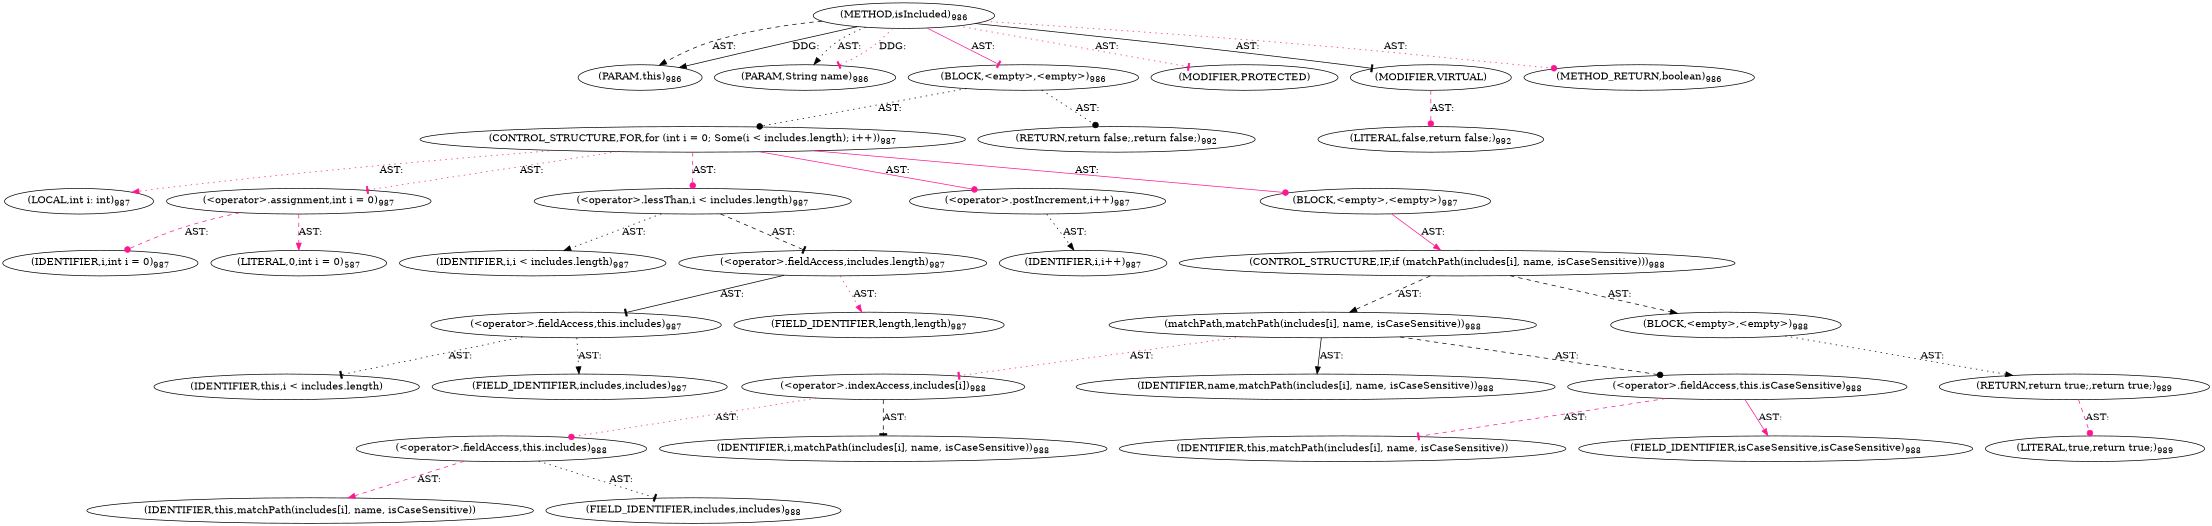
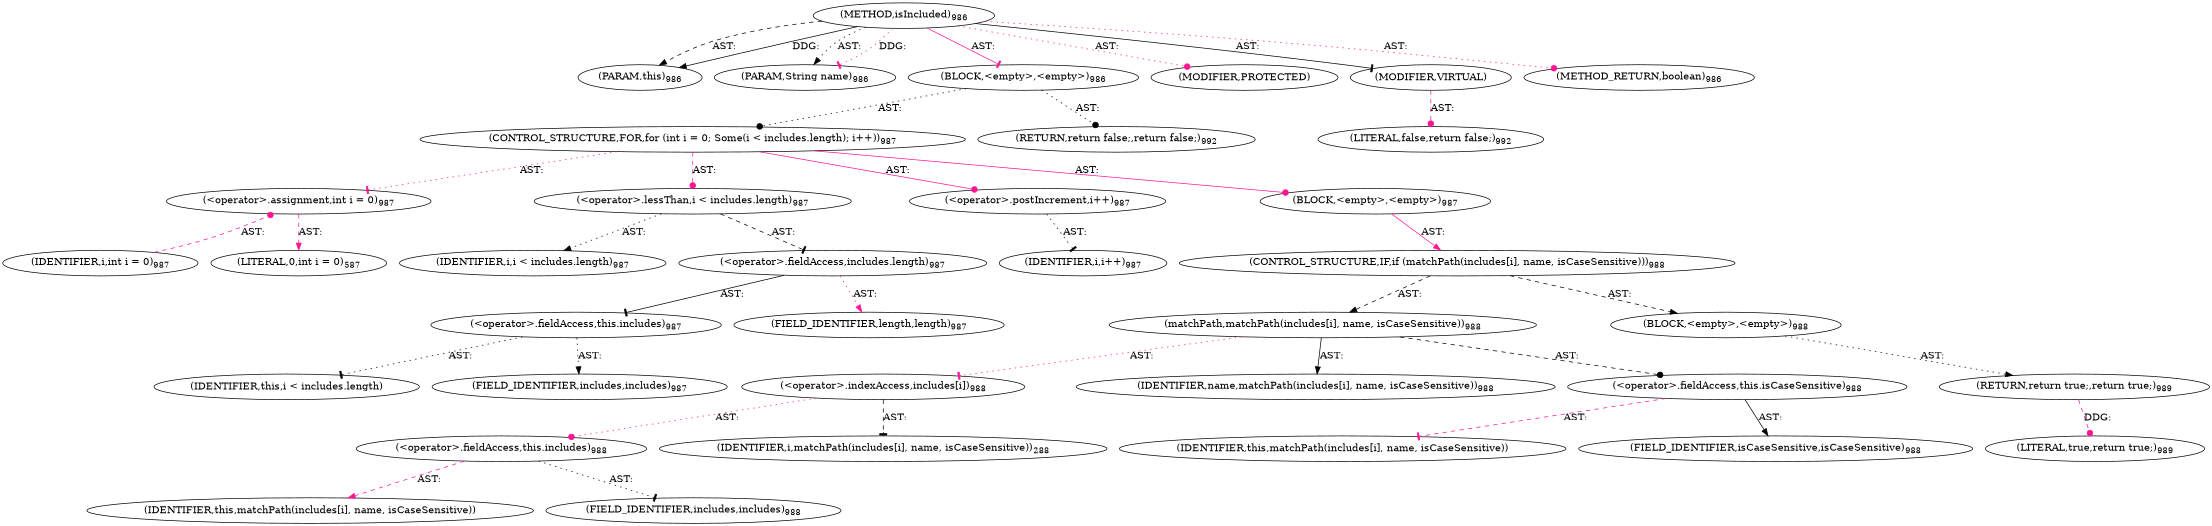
(1072, 46) -> (1072, 46)
(79, 201) -> none
(184, 227) -> (212, 238)
(1058, 229) -> (1058, 229)
(1755, 415) -> (1755, 415)
(2099, 418) -> (2099, 418)
(1041, 448) -> (1041, 448)
